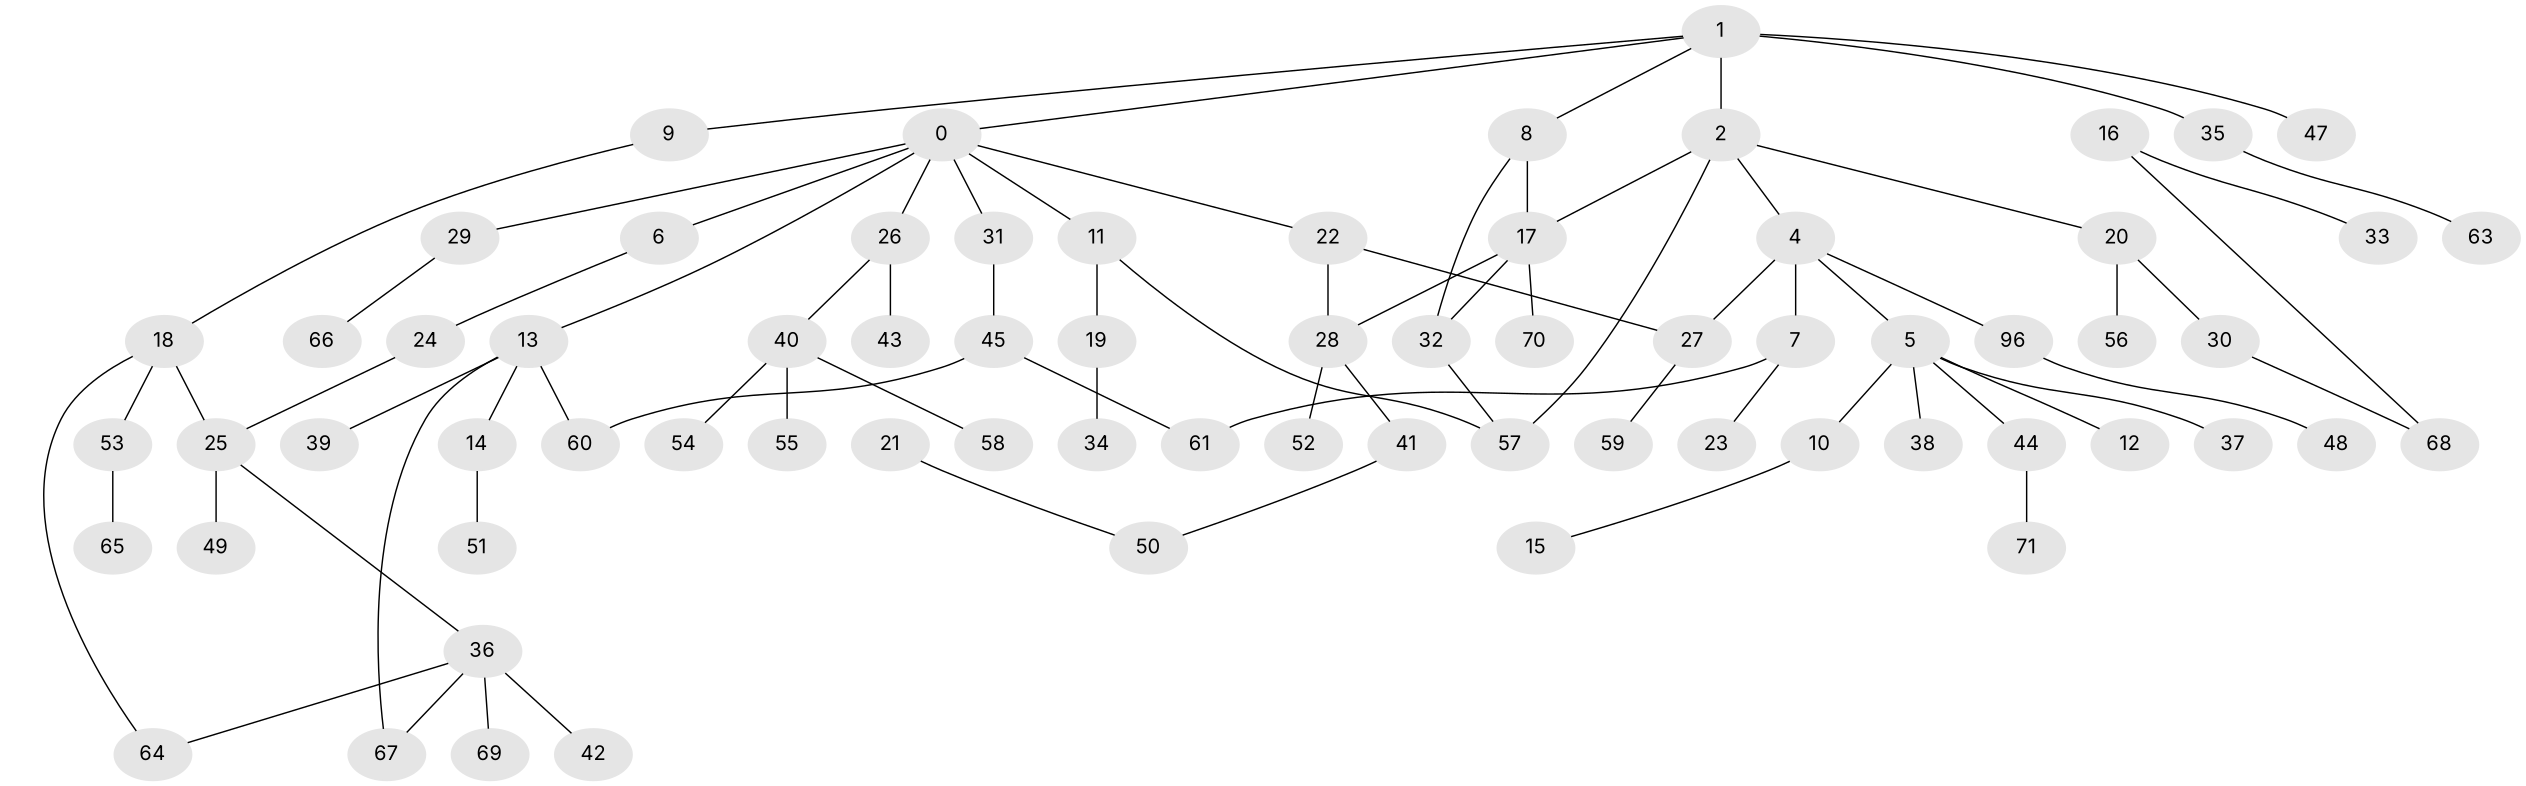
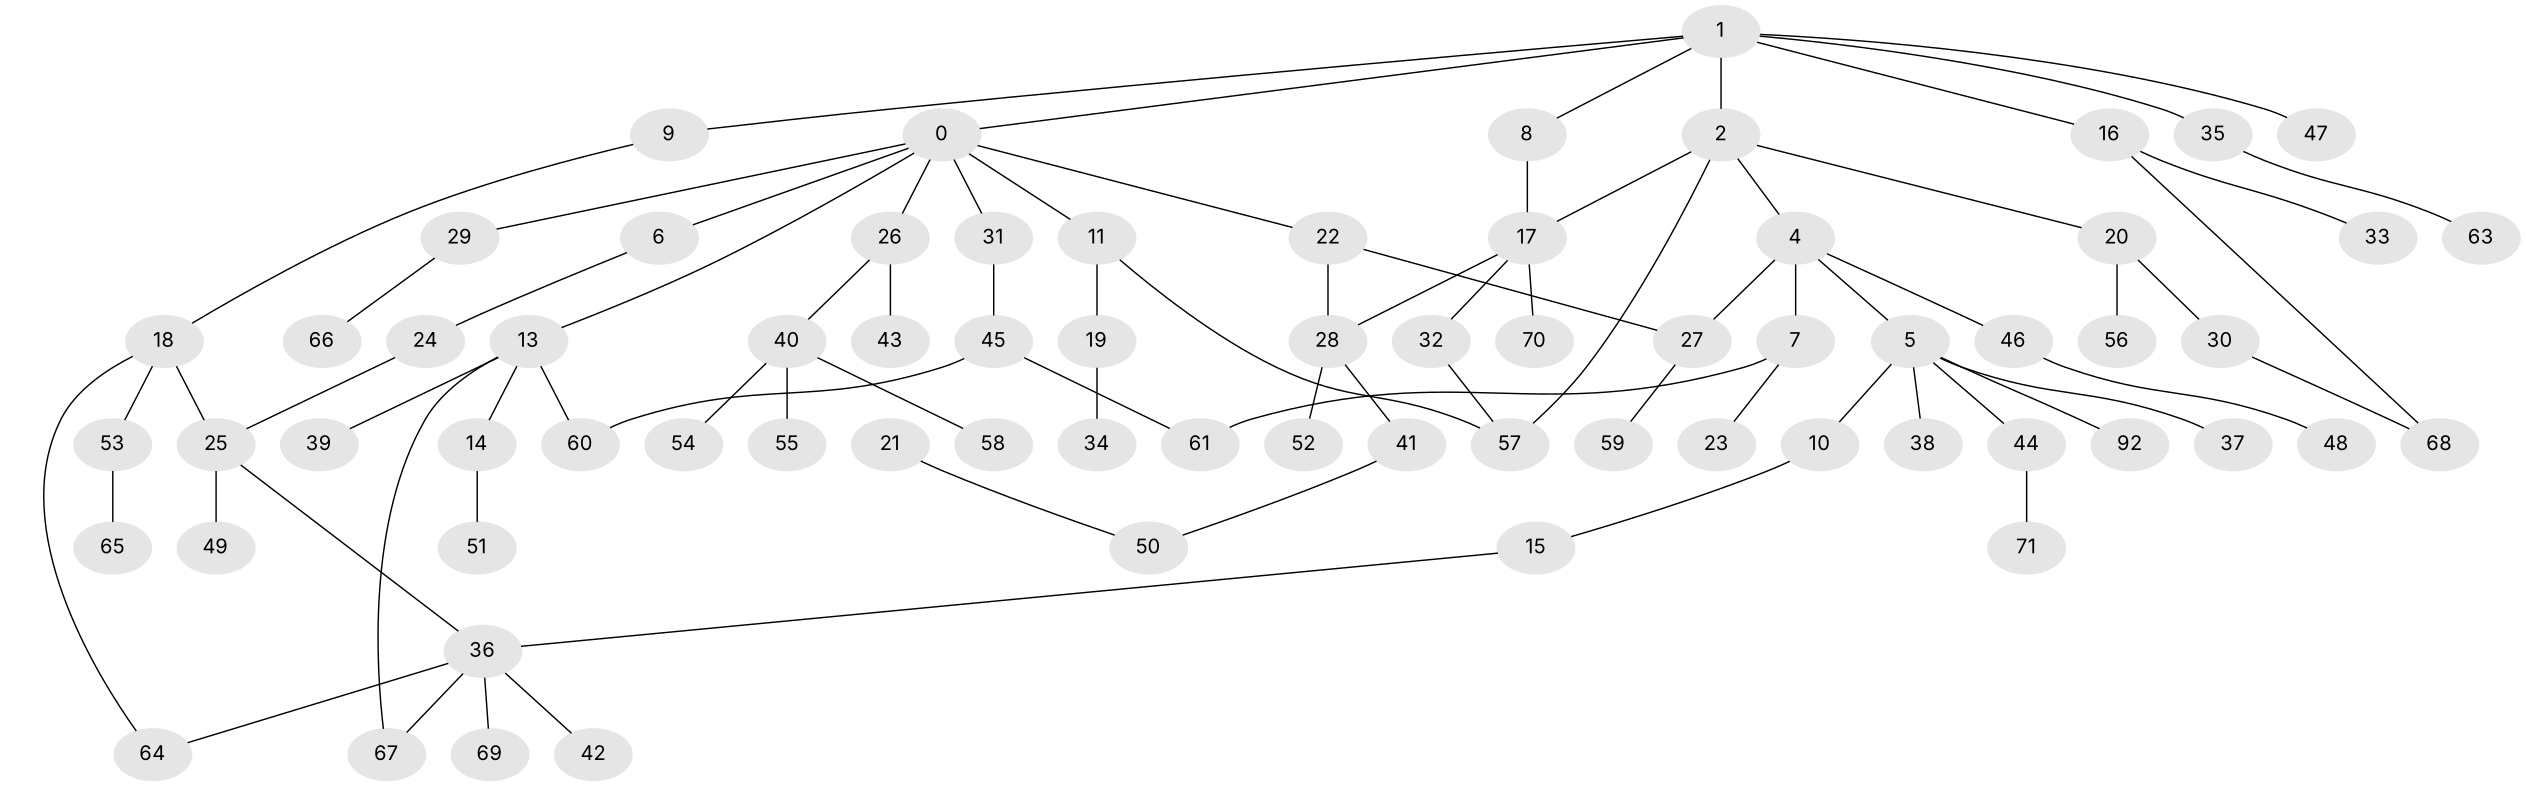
none -> (1916, 83)
(1466, 233) -> none
(2014, 341) -> (2014, 341)
(2130, 445) -> (2130, 445)
none -> (1009, 600)
